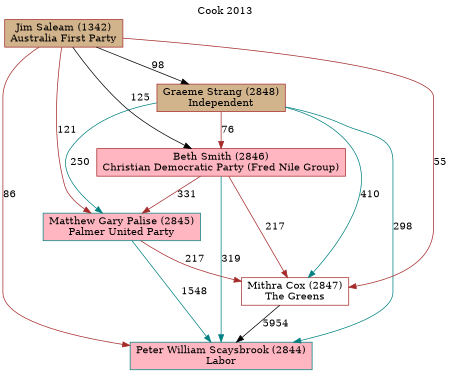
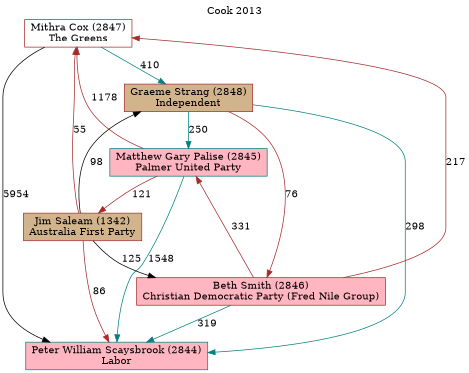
(57, 132) -> (130, 191)
(361, 176) -> (130, 64)
(195, 259) -> (105, 98)
